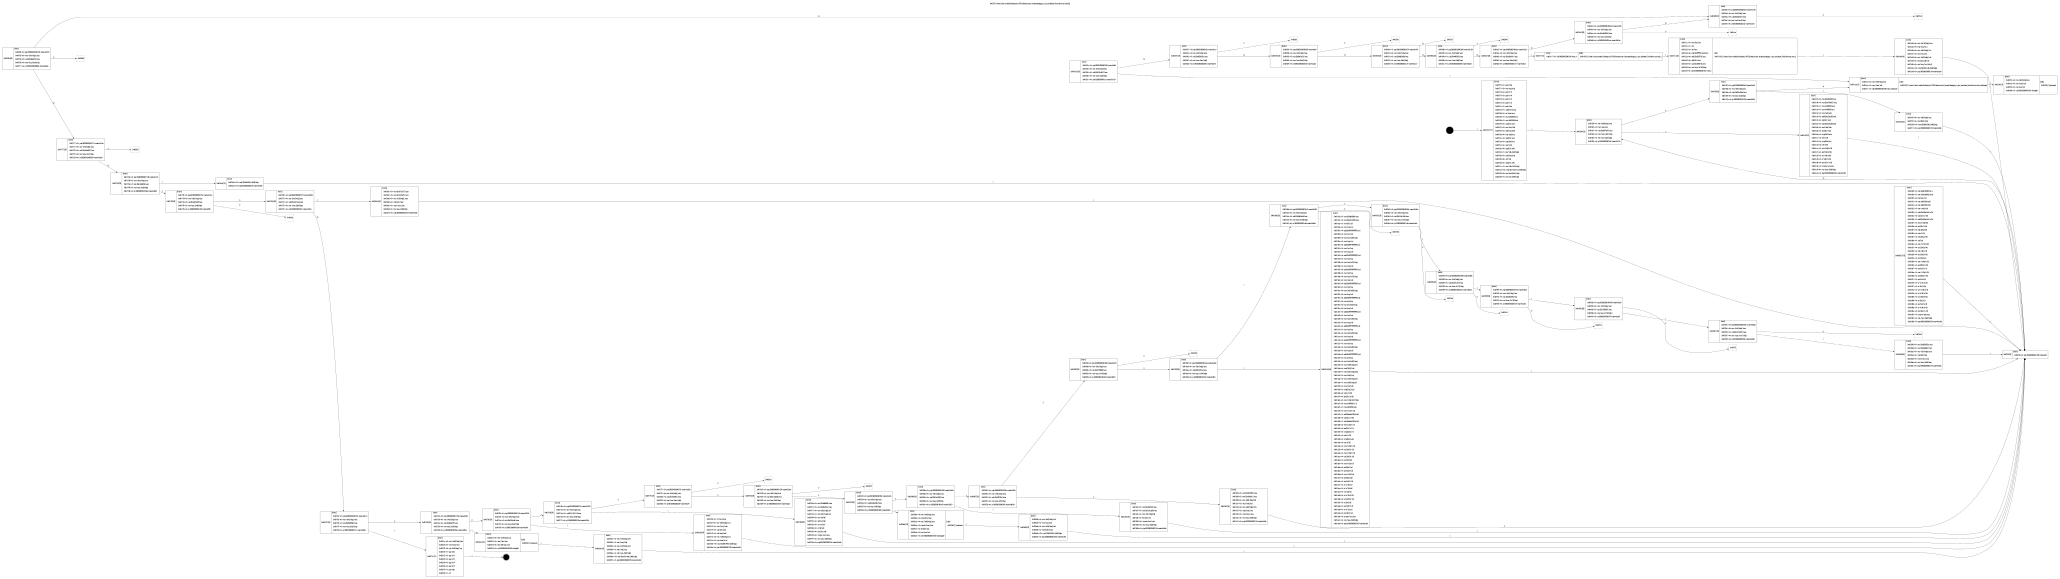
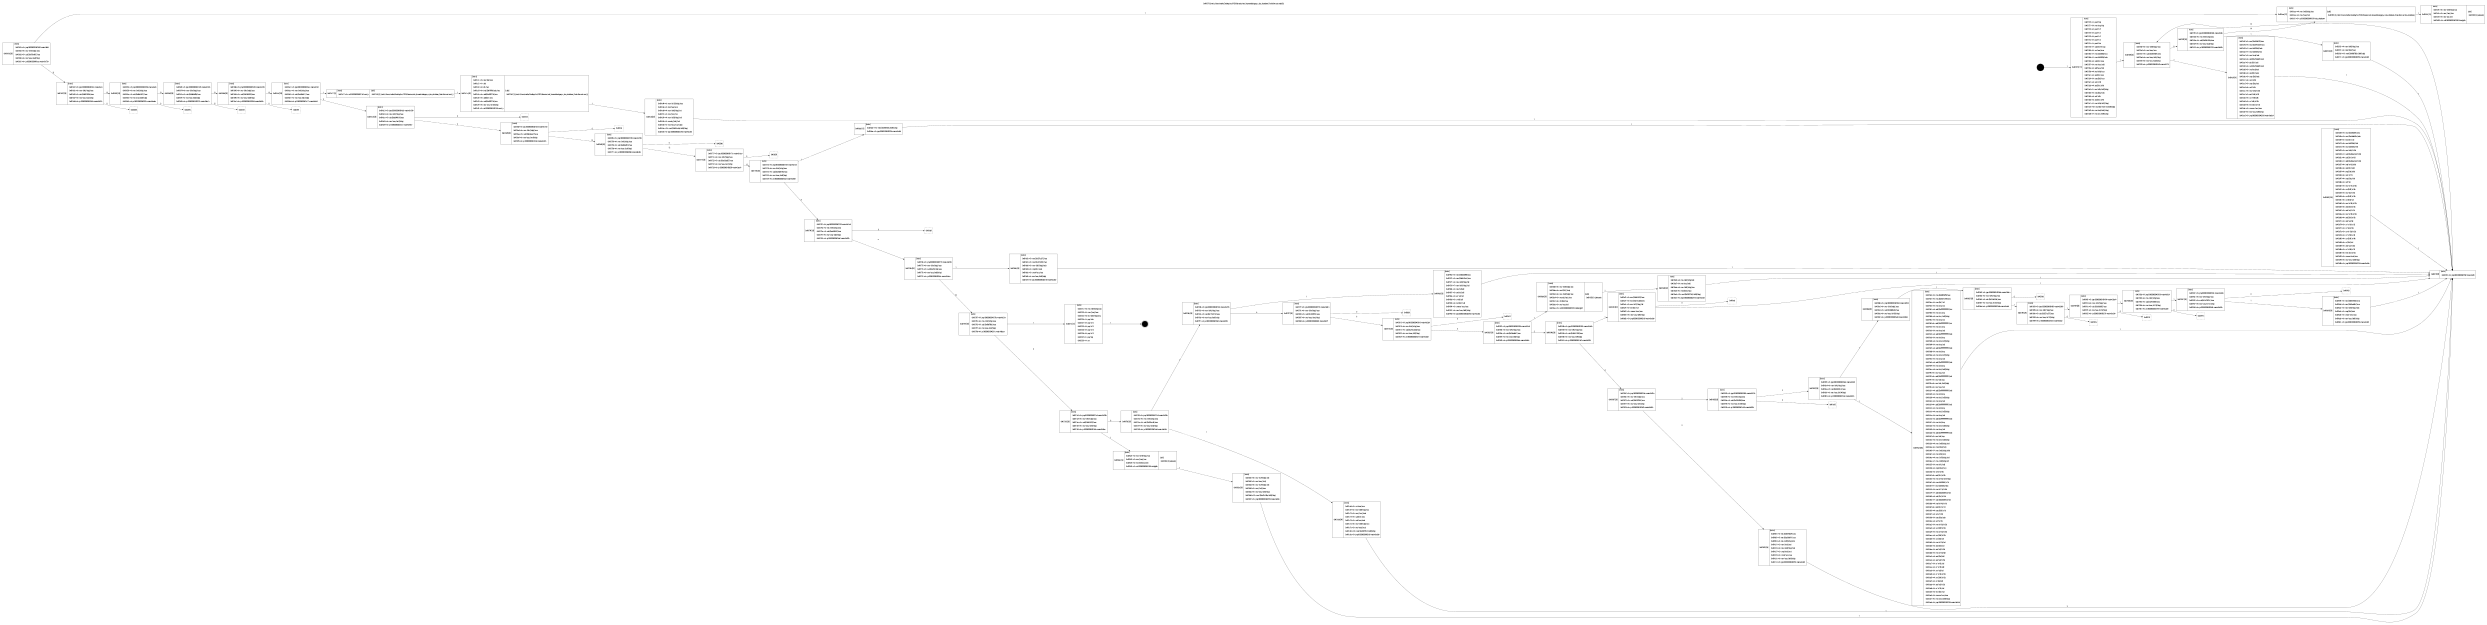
(866, 17) -> (571, 139)
(1362, 210) -> (1691, 305)
